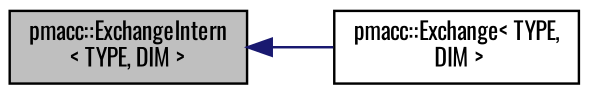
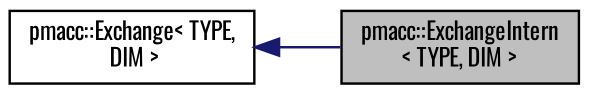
(303, 47) -> (310, 47)
